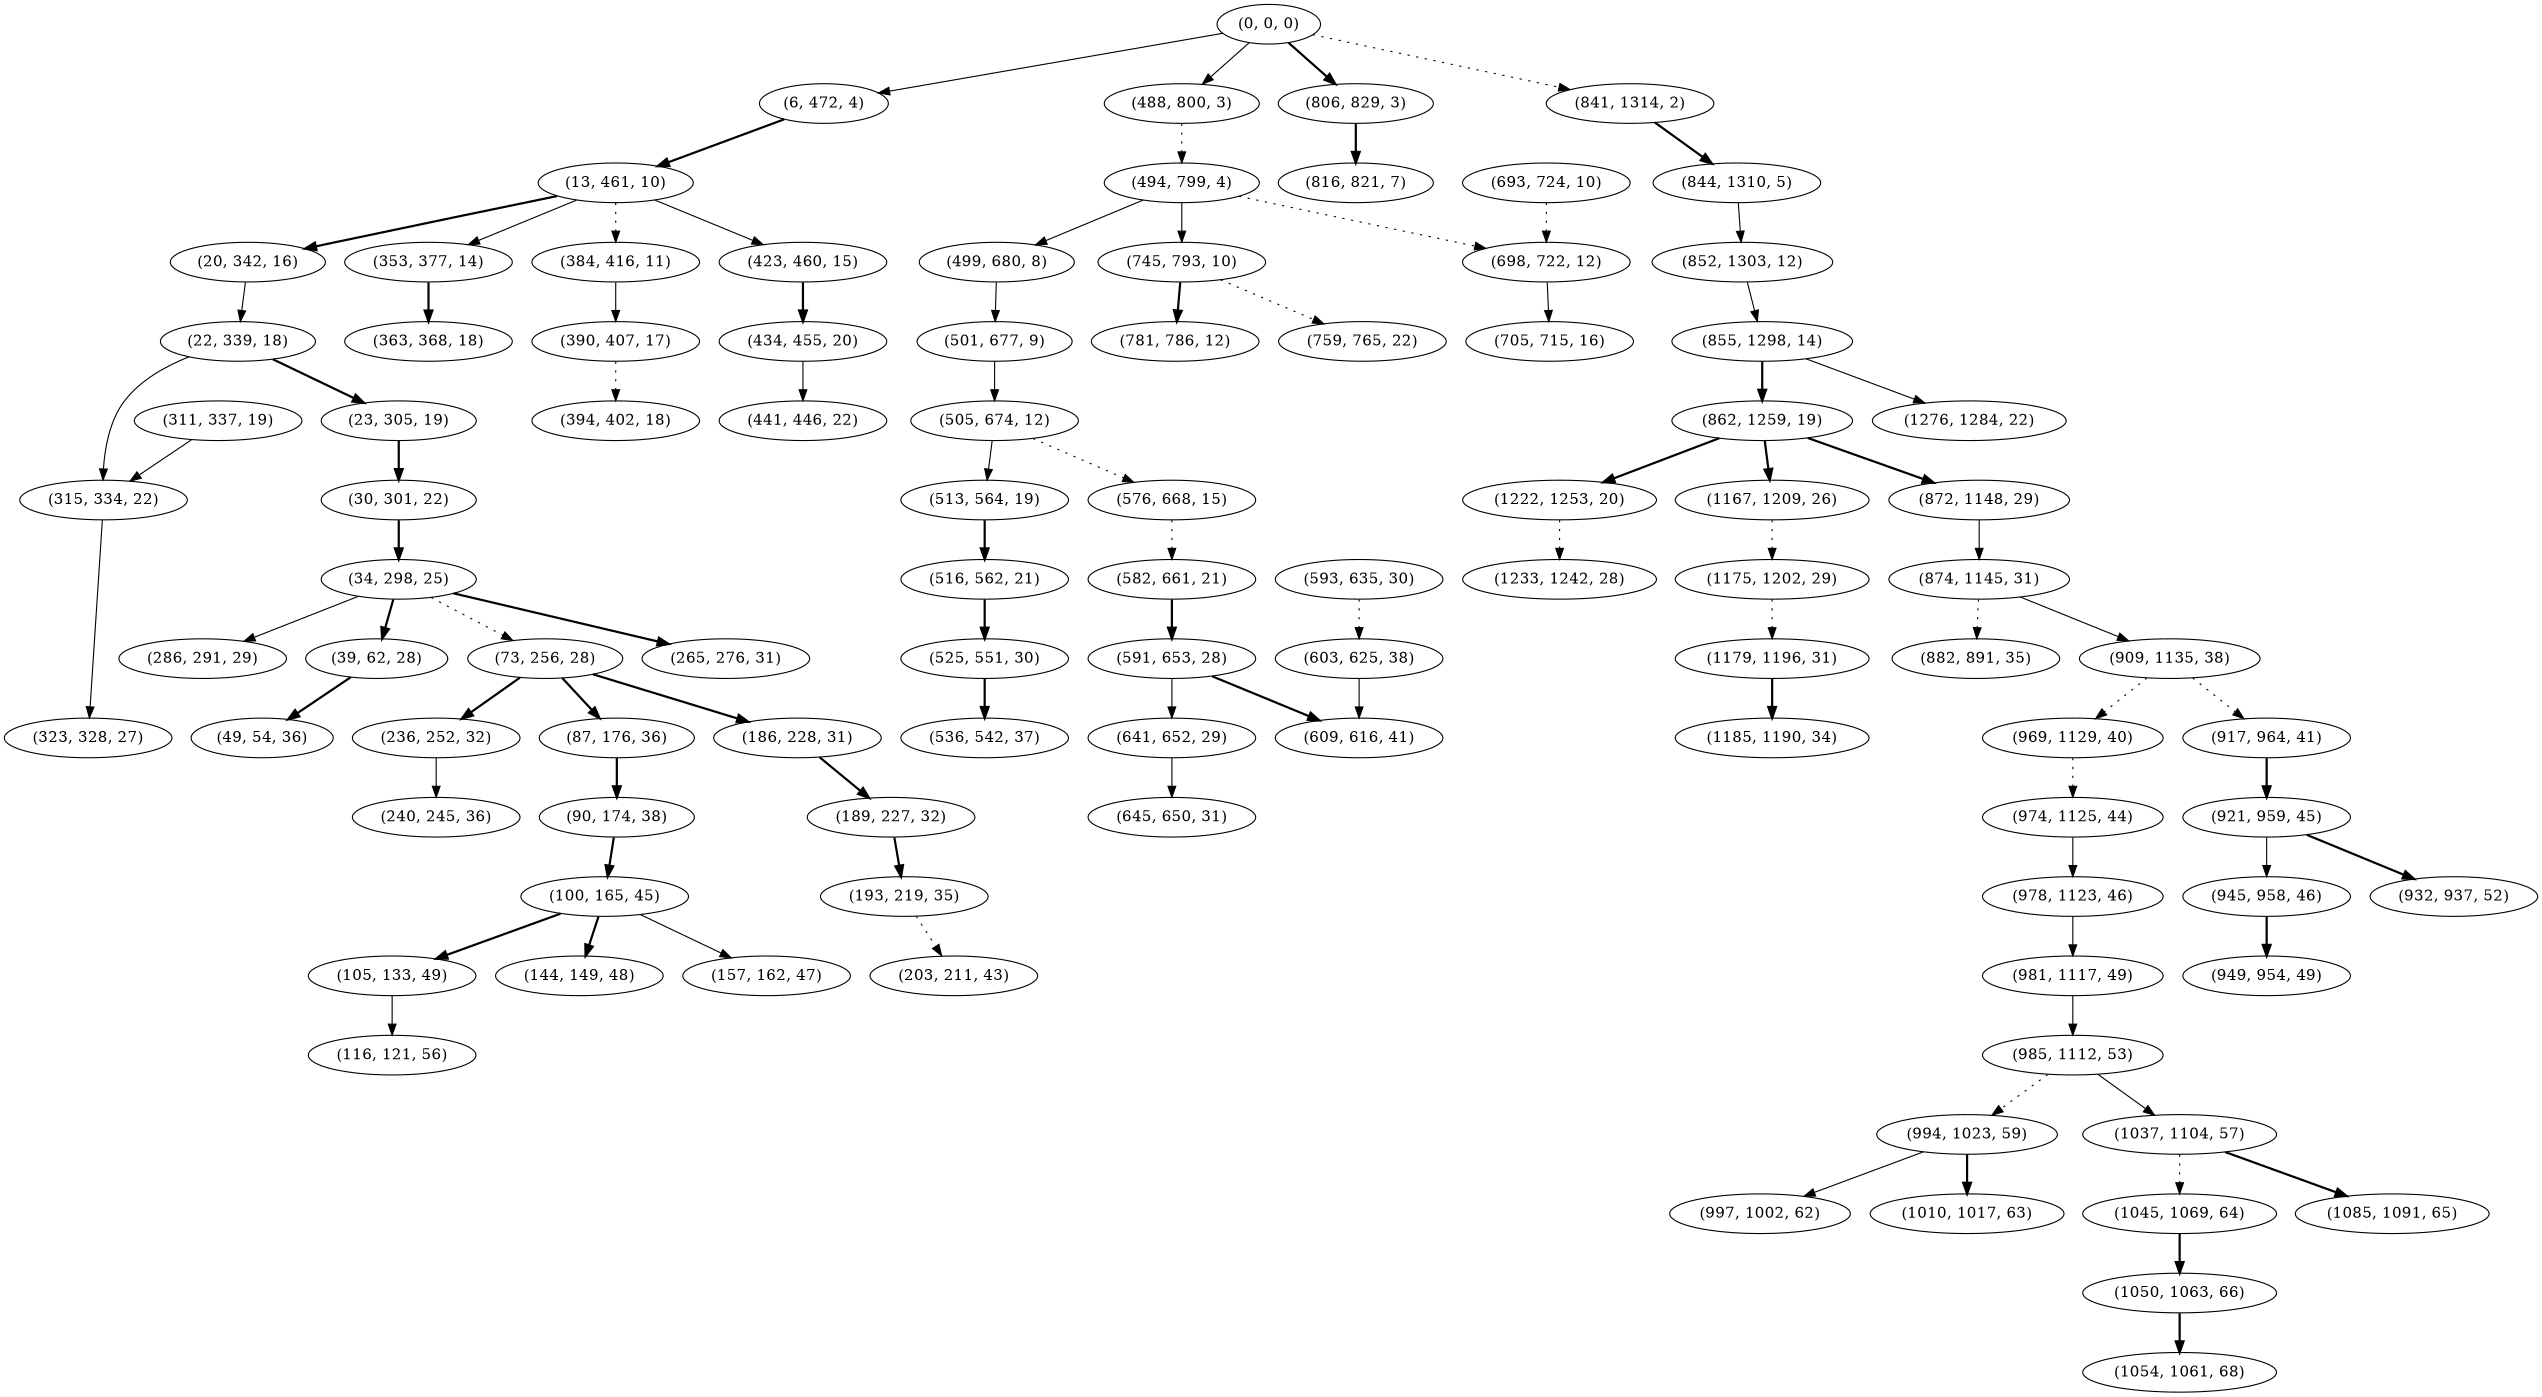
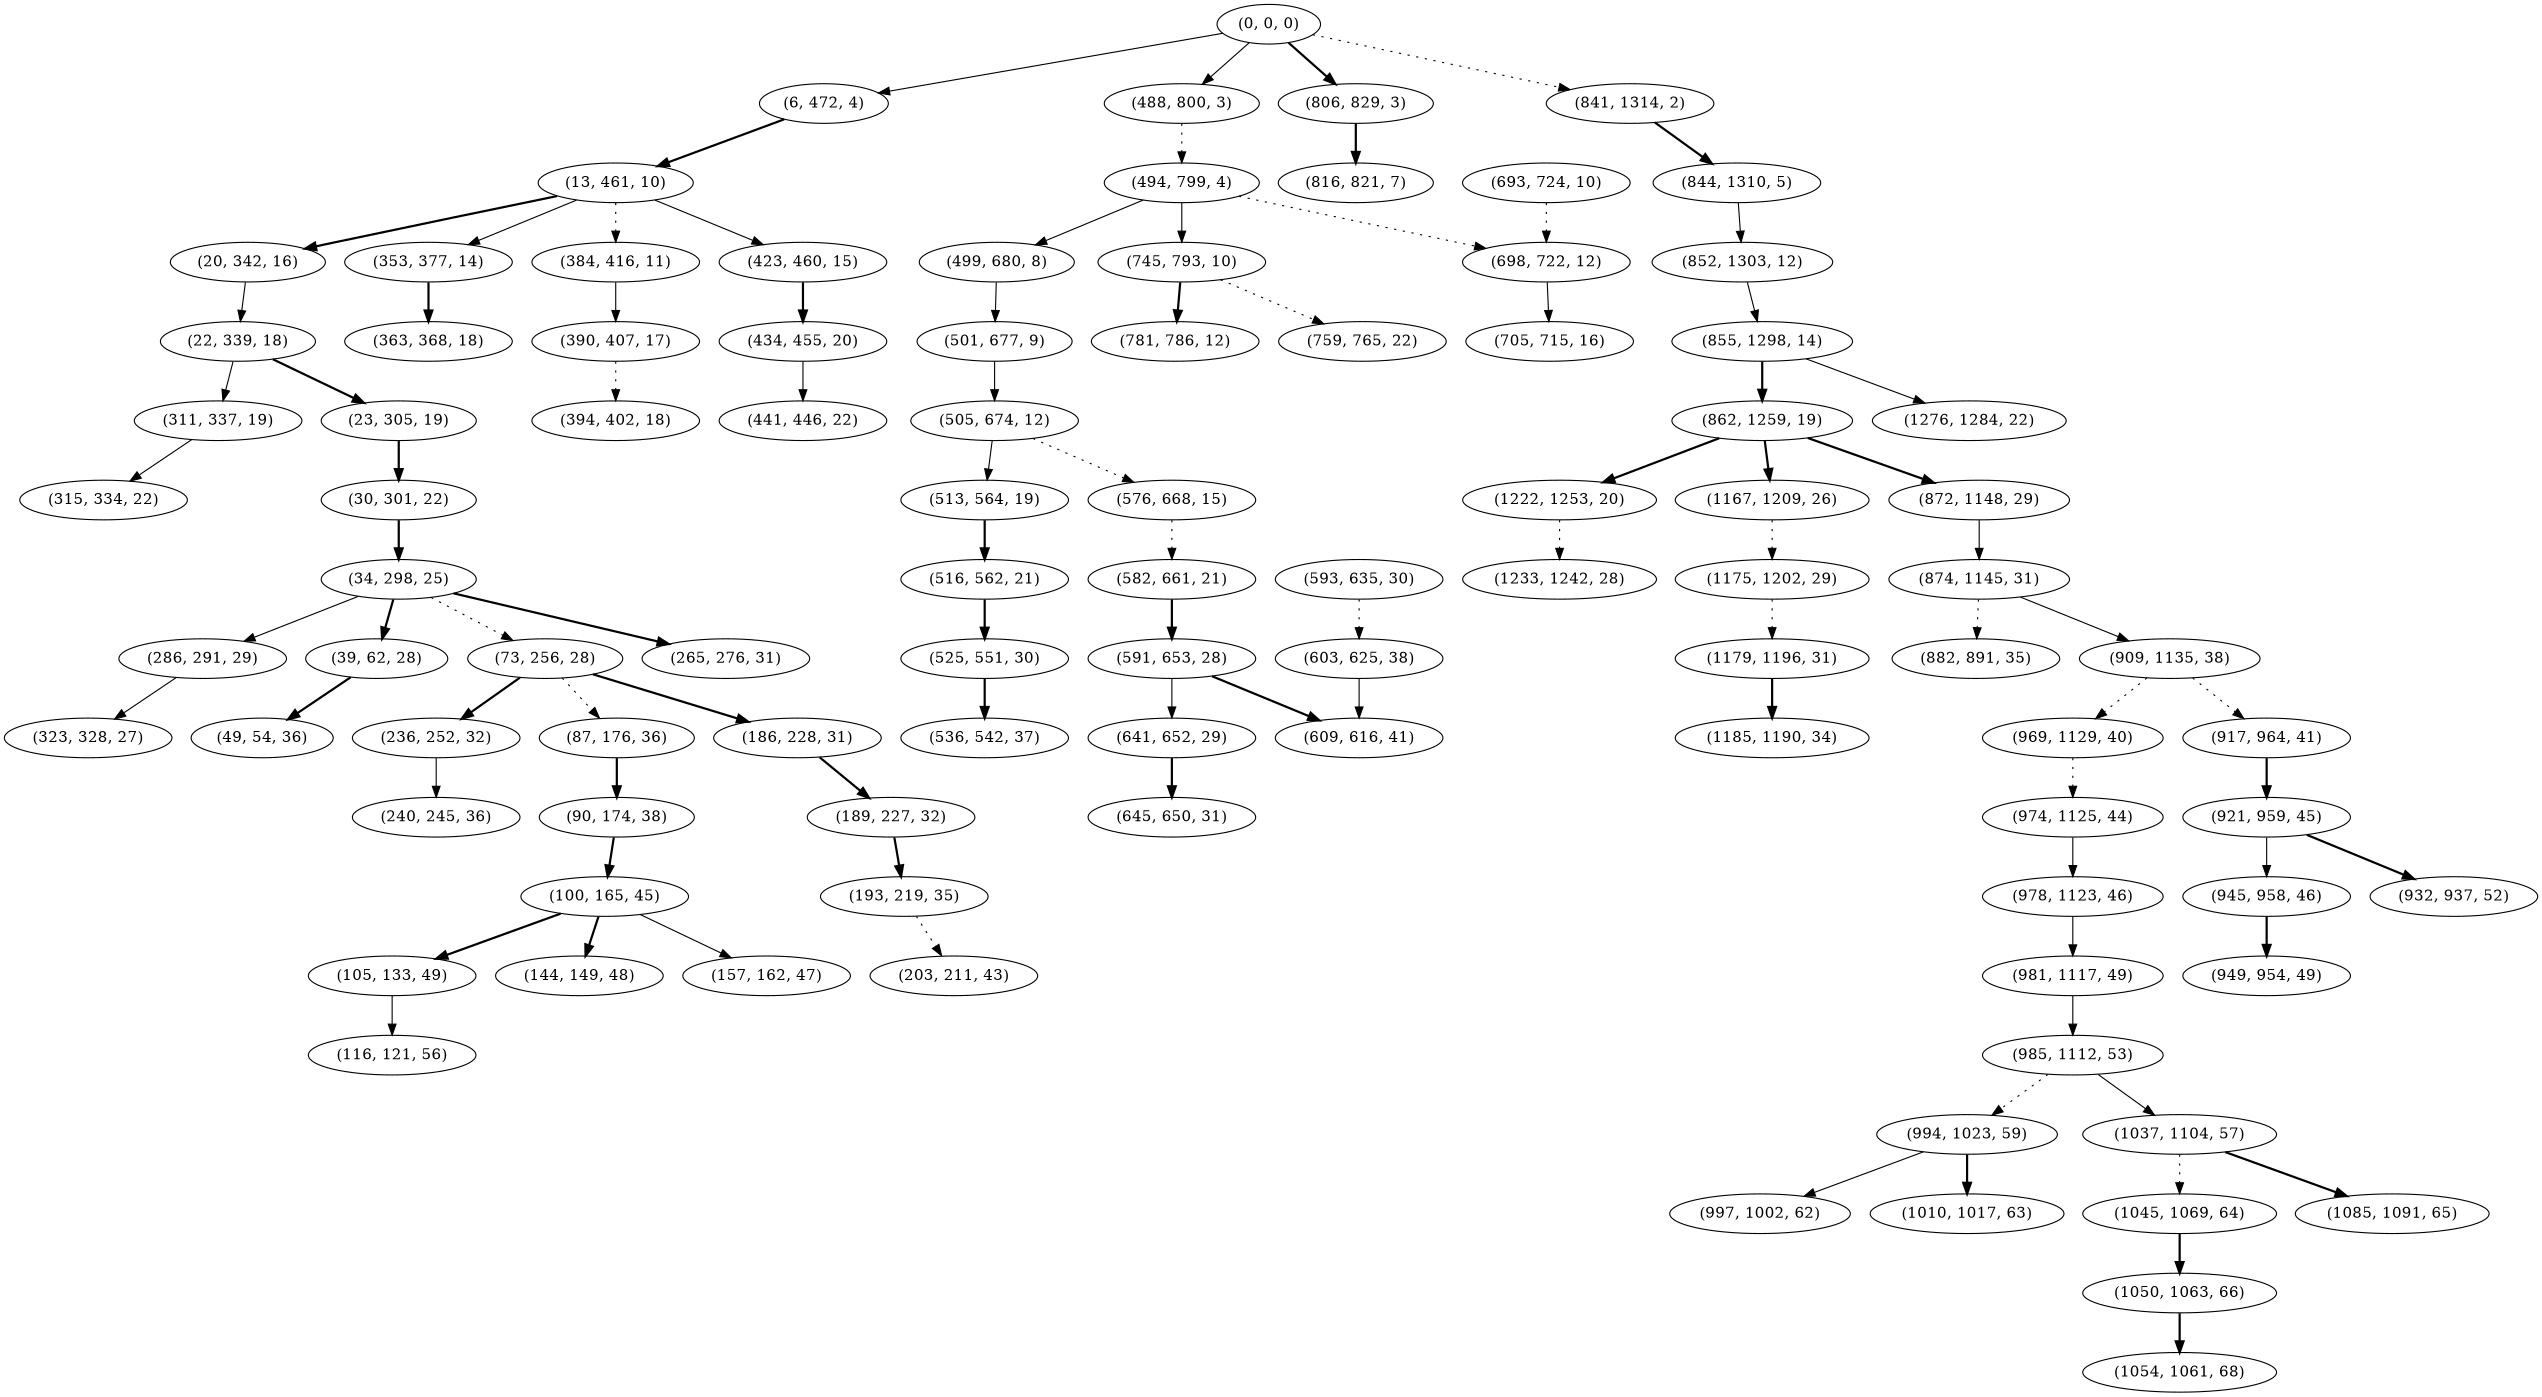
(127, 398) -> (229, 376)
(96, 613) -> (150, 695)
(577, 694) -> (577, 694)
(1172, 772) -> (1172, 772)
